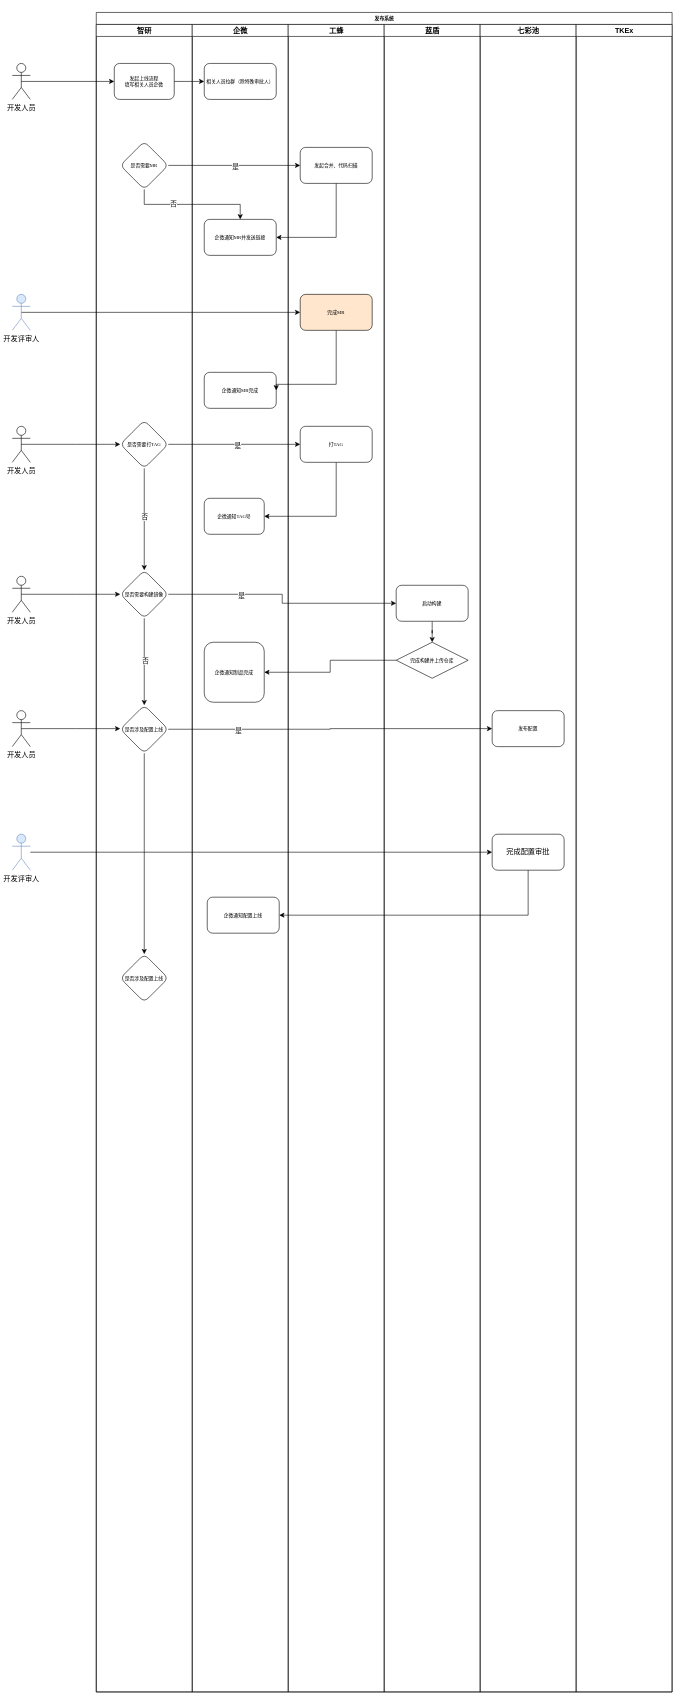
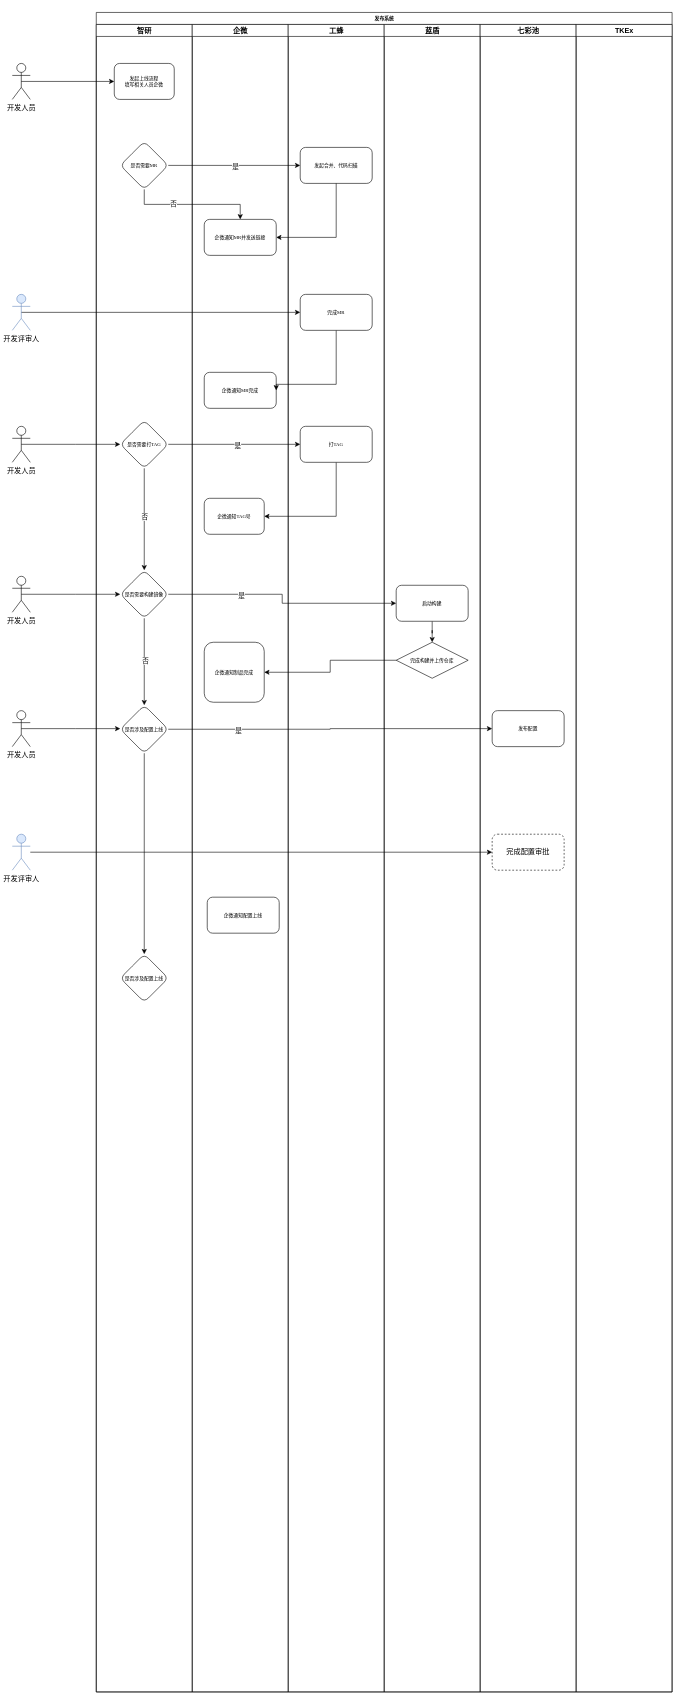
(187, 81) -> none
(240, 81) -> none
(336, 312) -> (336, 312)
(528, 852) -> (528, 852)
(284, 915) -> none
